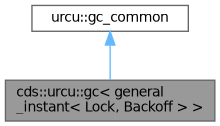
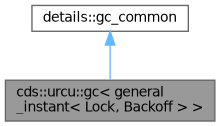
(110, 18) -> (110, 18)
